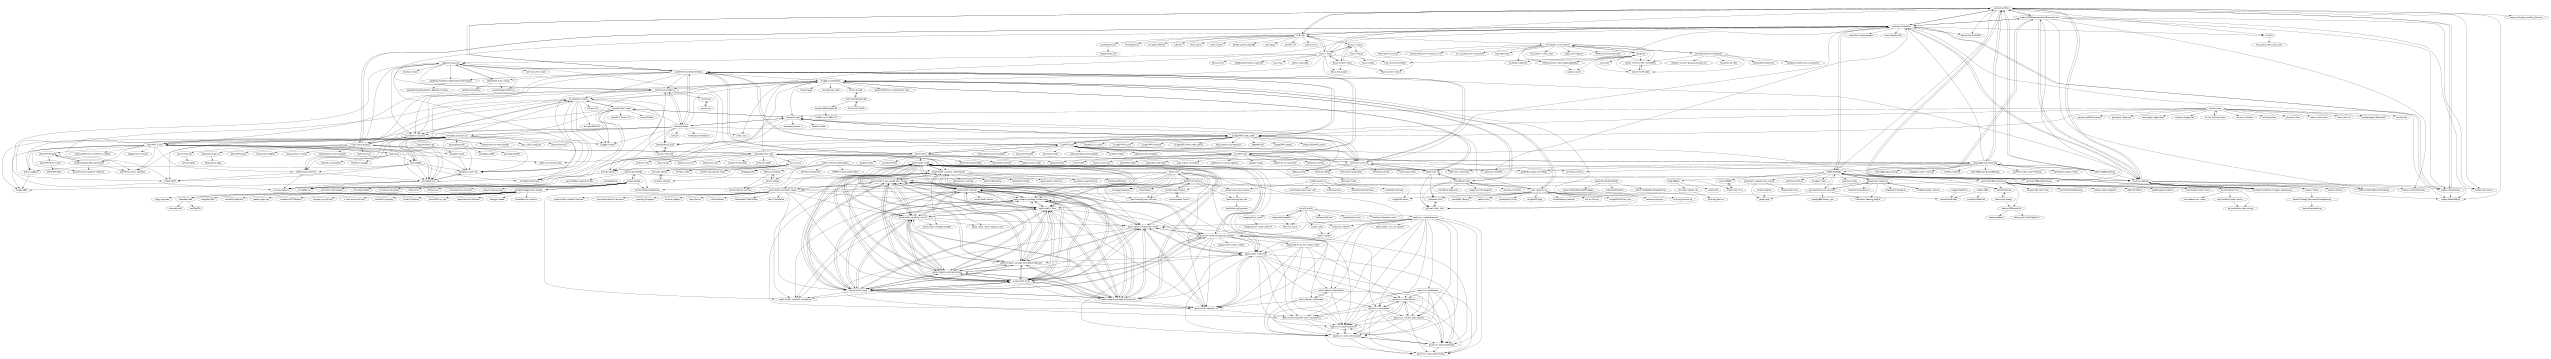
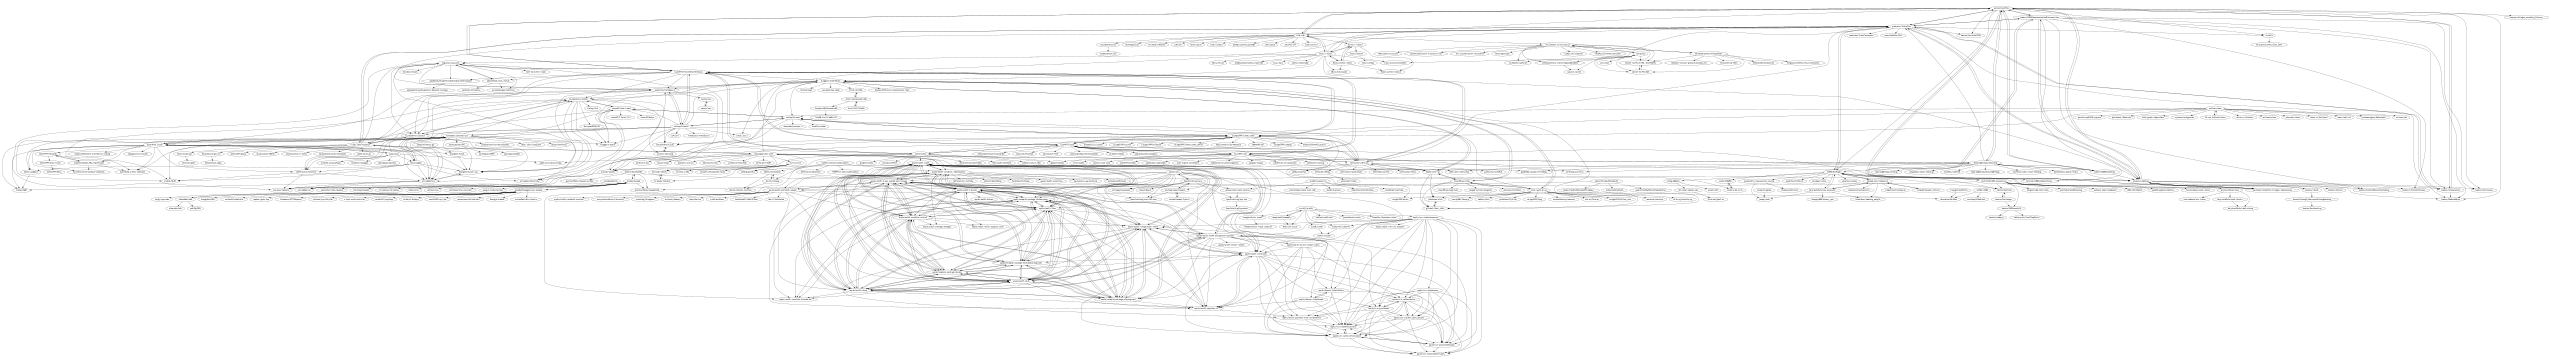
(1541, 54) -> none
(1708, 102) -> none
none -> (387, 163)
